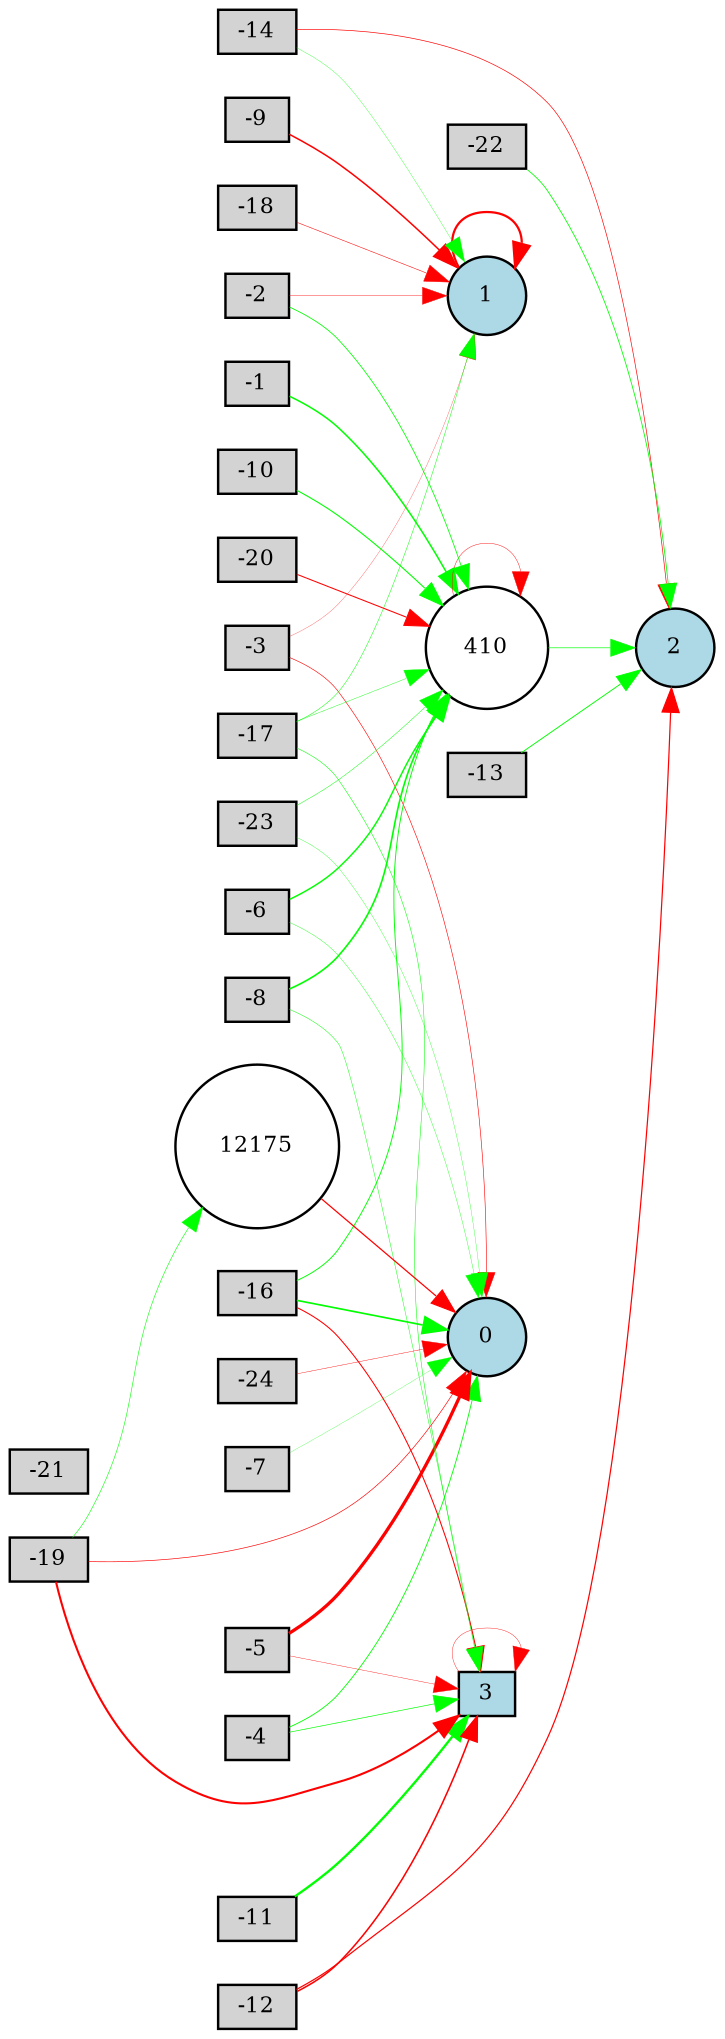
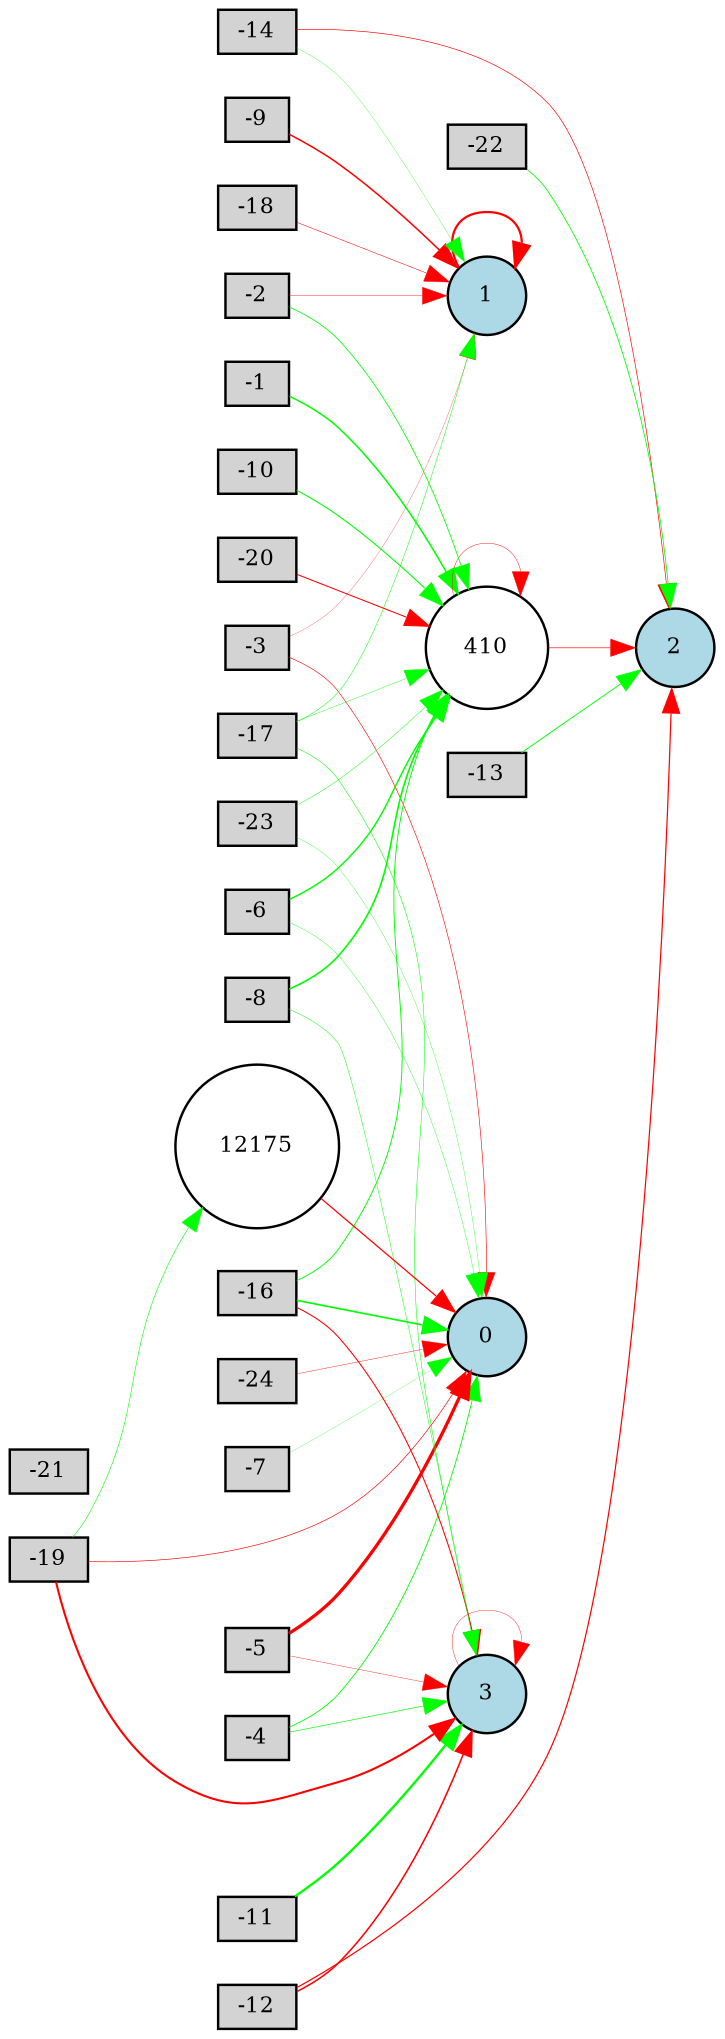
(579, 648) -> (579, 648)
(487, 1694) -> (487, 1694)
